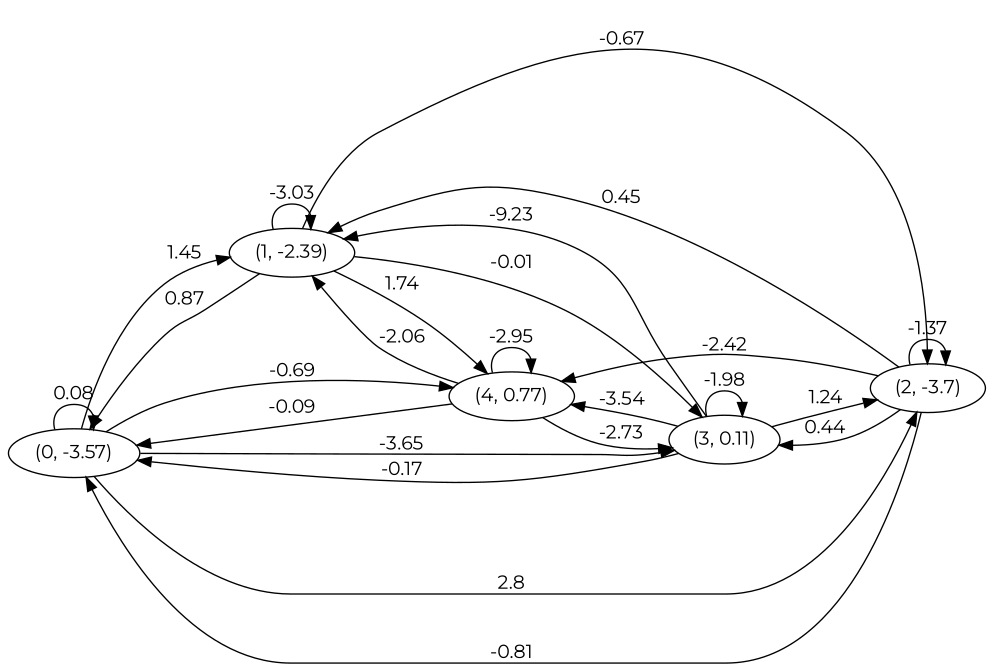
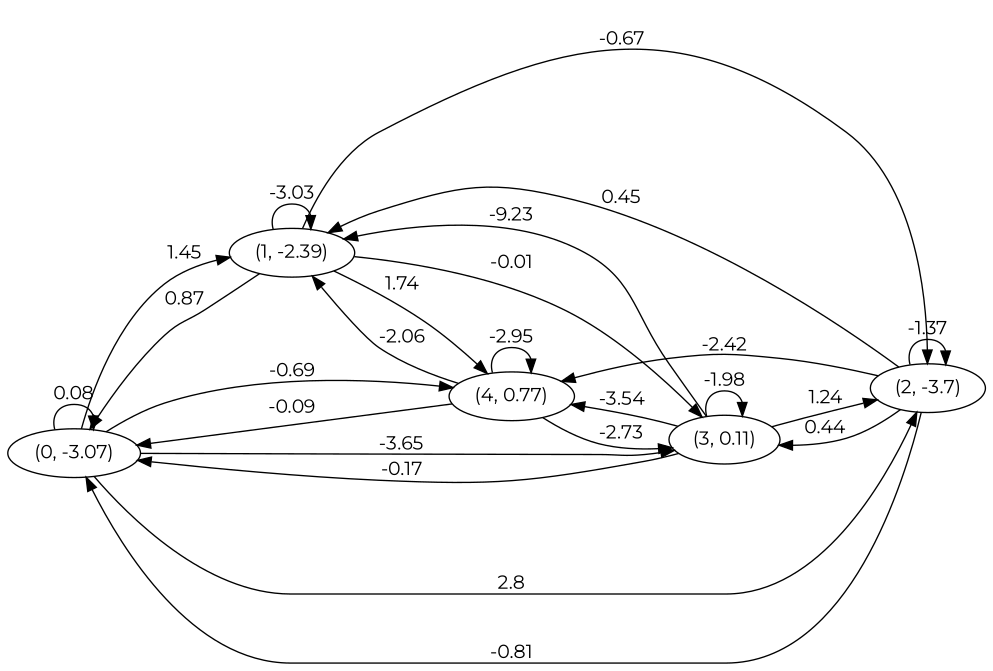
(74, 453) -> (74, 453)
